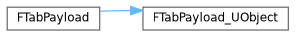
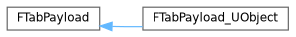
(115, 11) -> (127, 27)
